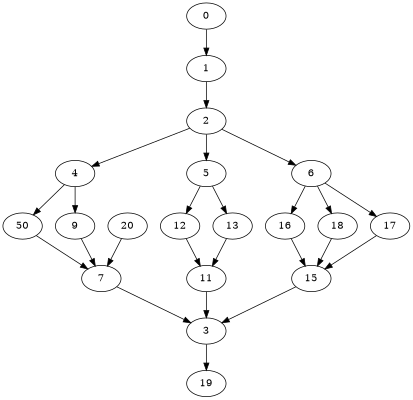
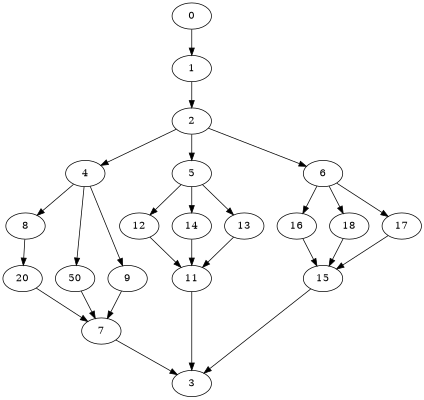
none -> (26, 226)
none -> (192, 226)
(206, 384) -> none
